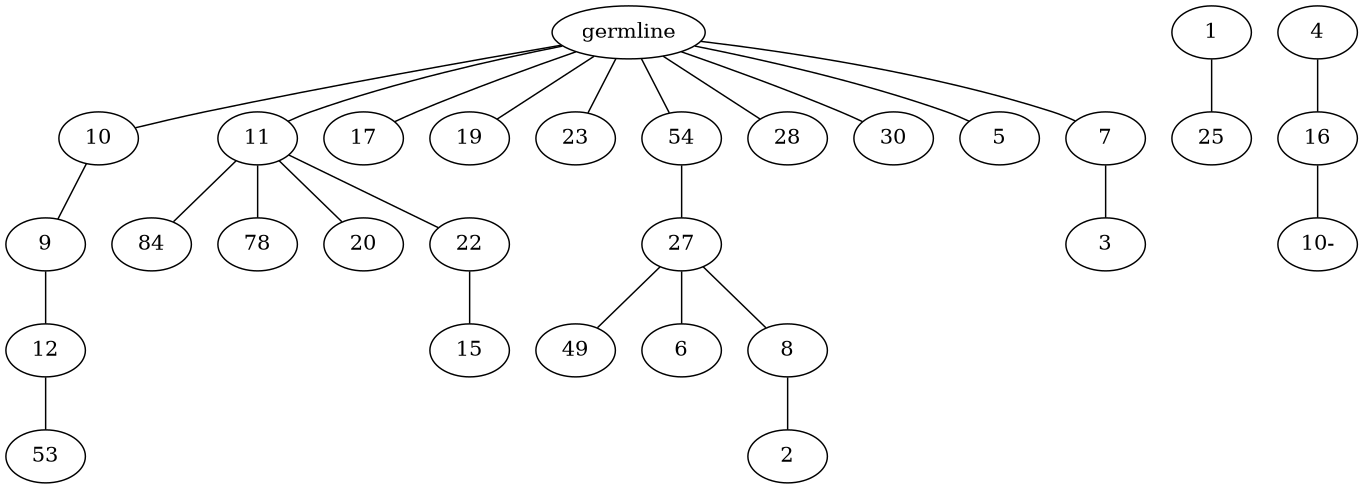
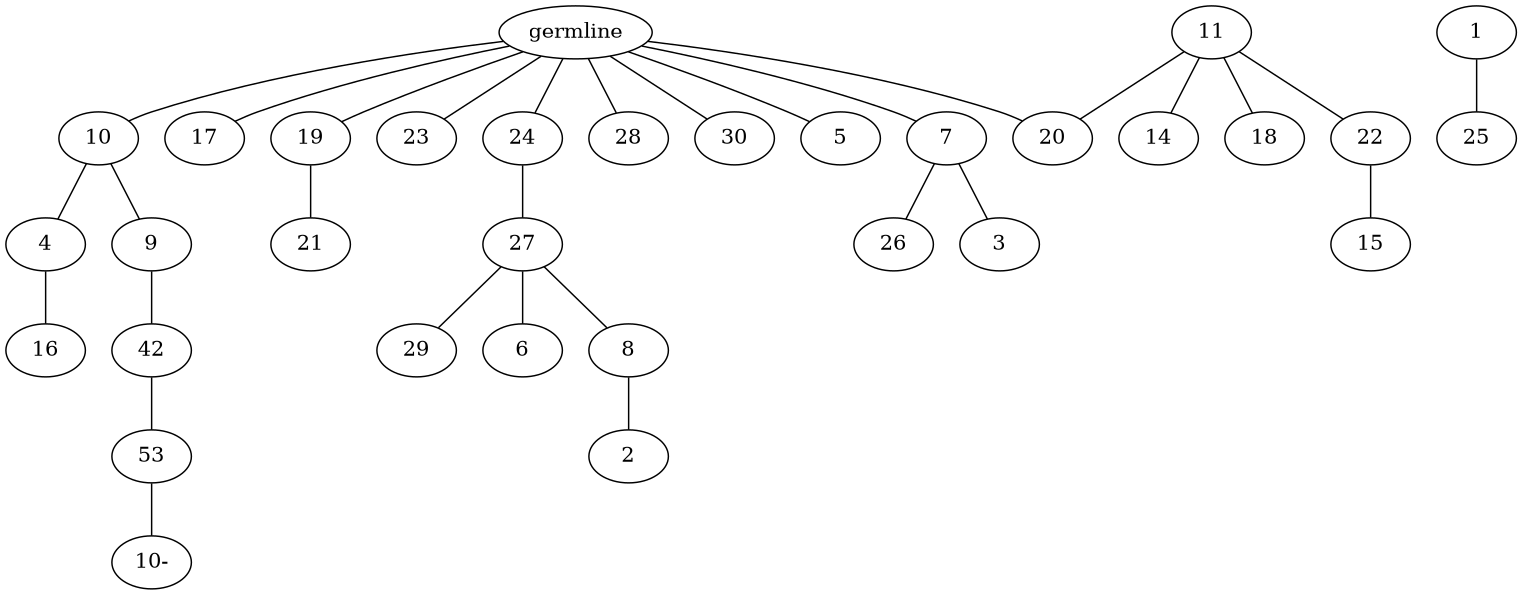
(410, 81) -> (837, 71)
(682, 138) -> (523, 138)
none -> (72, 191)
(1318, 192) -> (152, 510)
(152, 244) -> (1159, 138)
(258, 244) -> (1265, 138)
none -> (311, 244)
none -> (894, 244)
(46, 350) -> (152, 350)
(576, 350) -> (417, 350)
